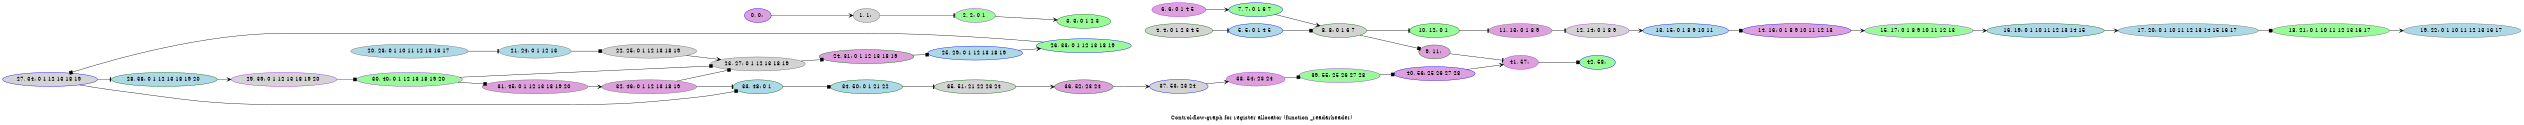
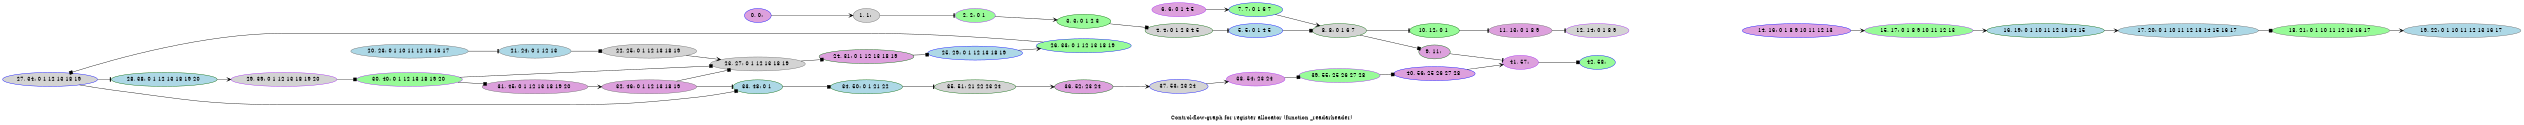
none -> (1127, 26)
(1686, 31) -> none
